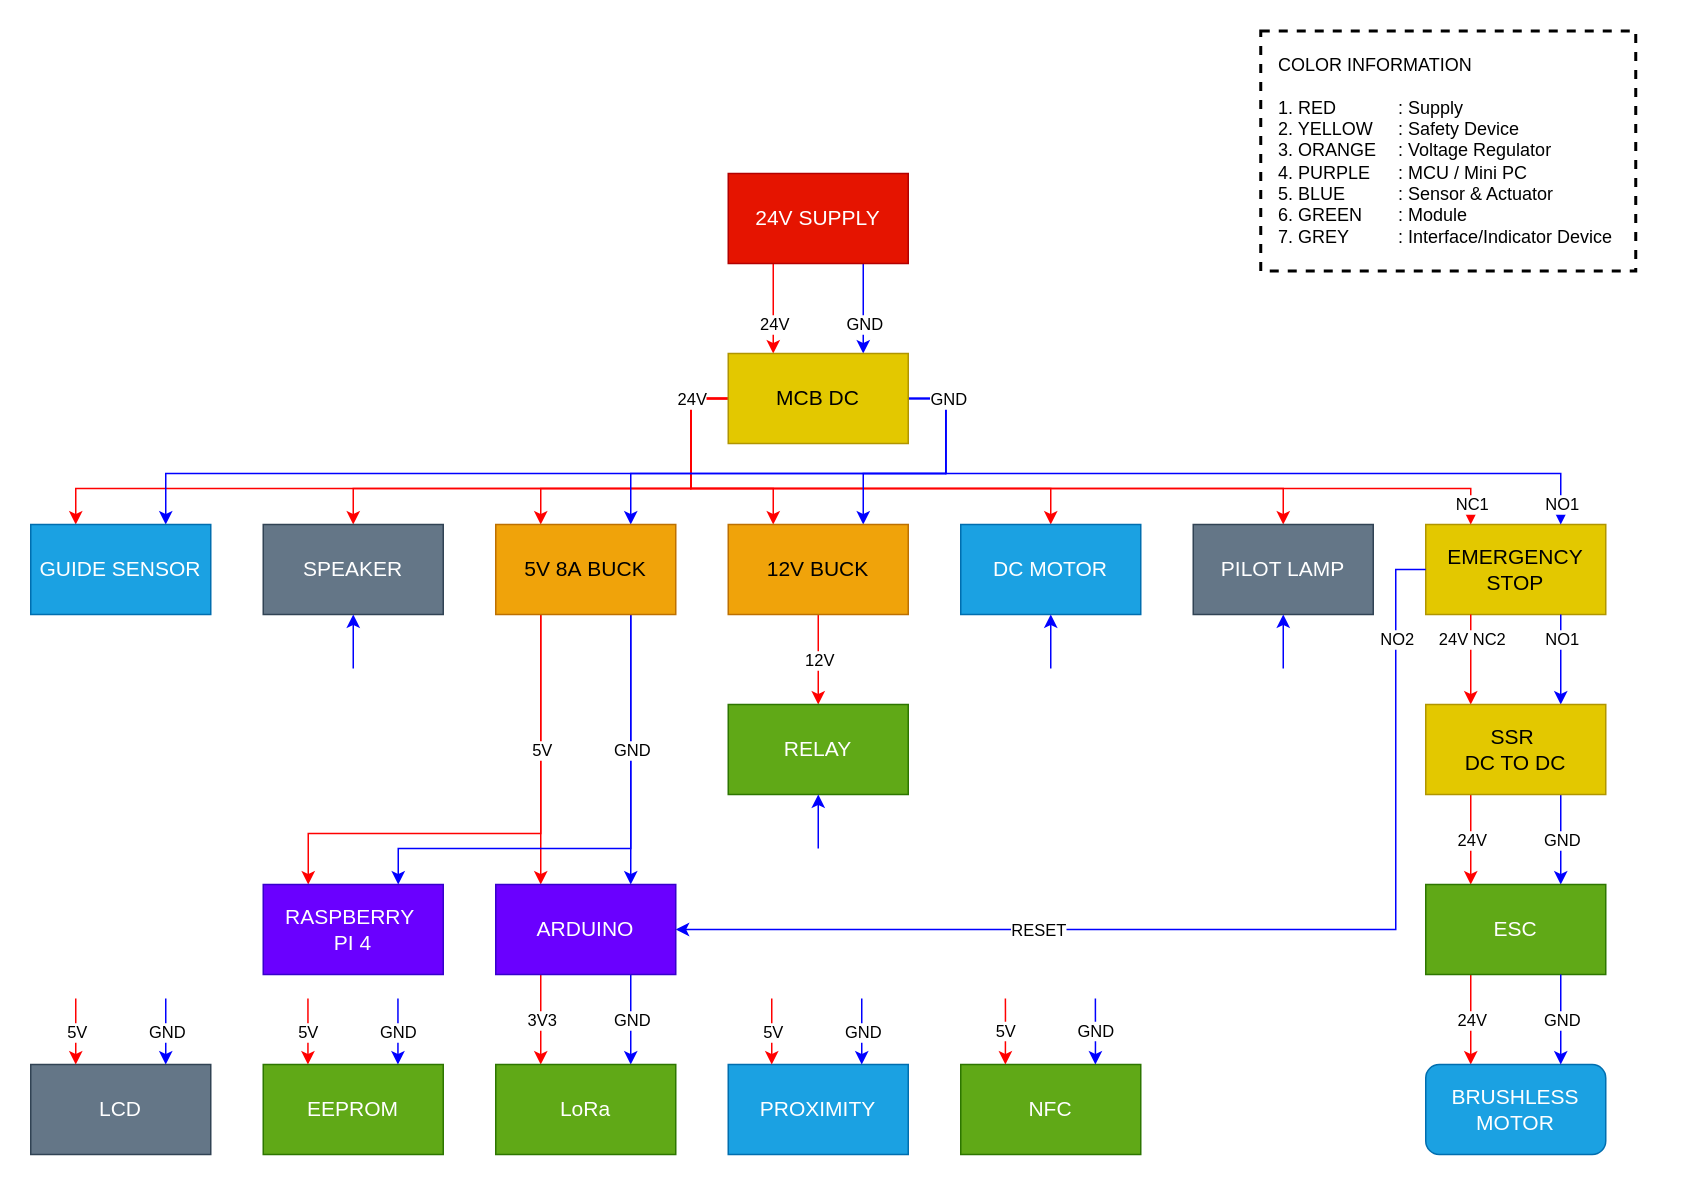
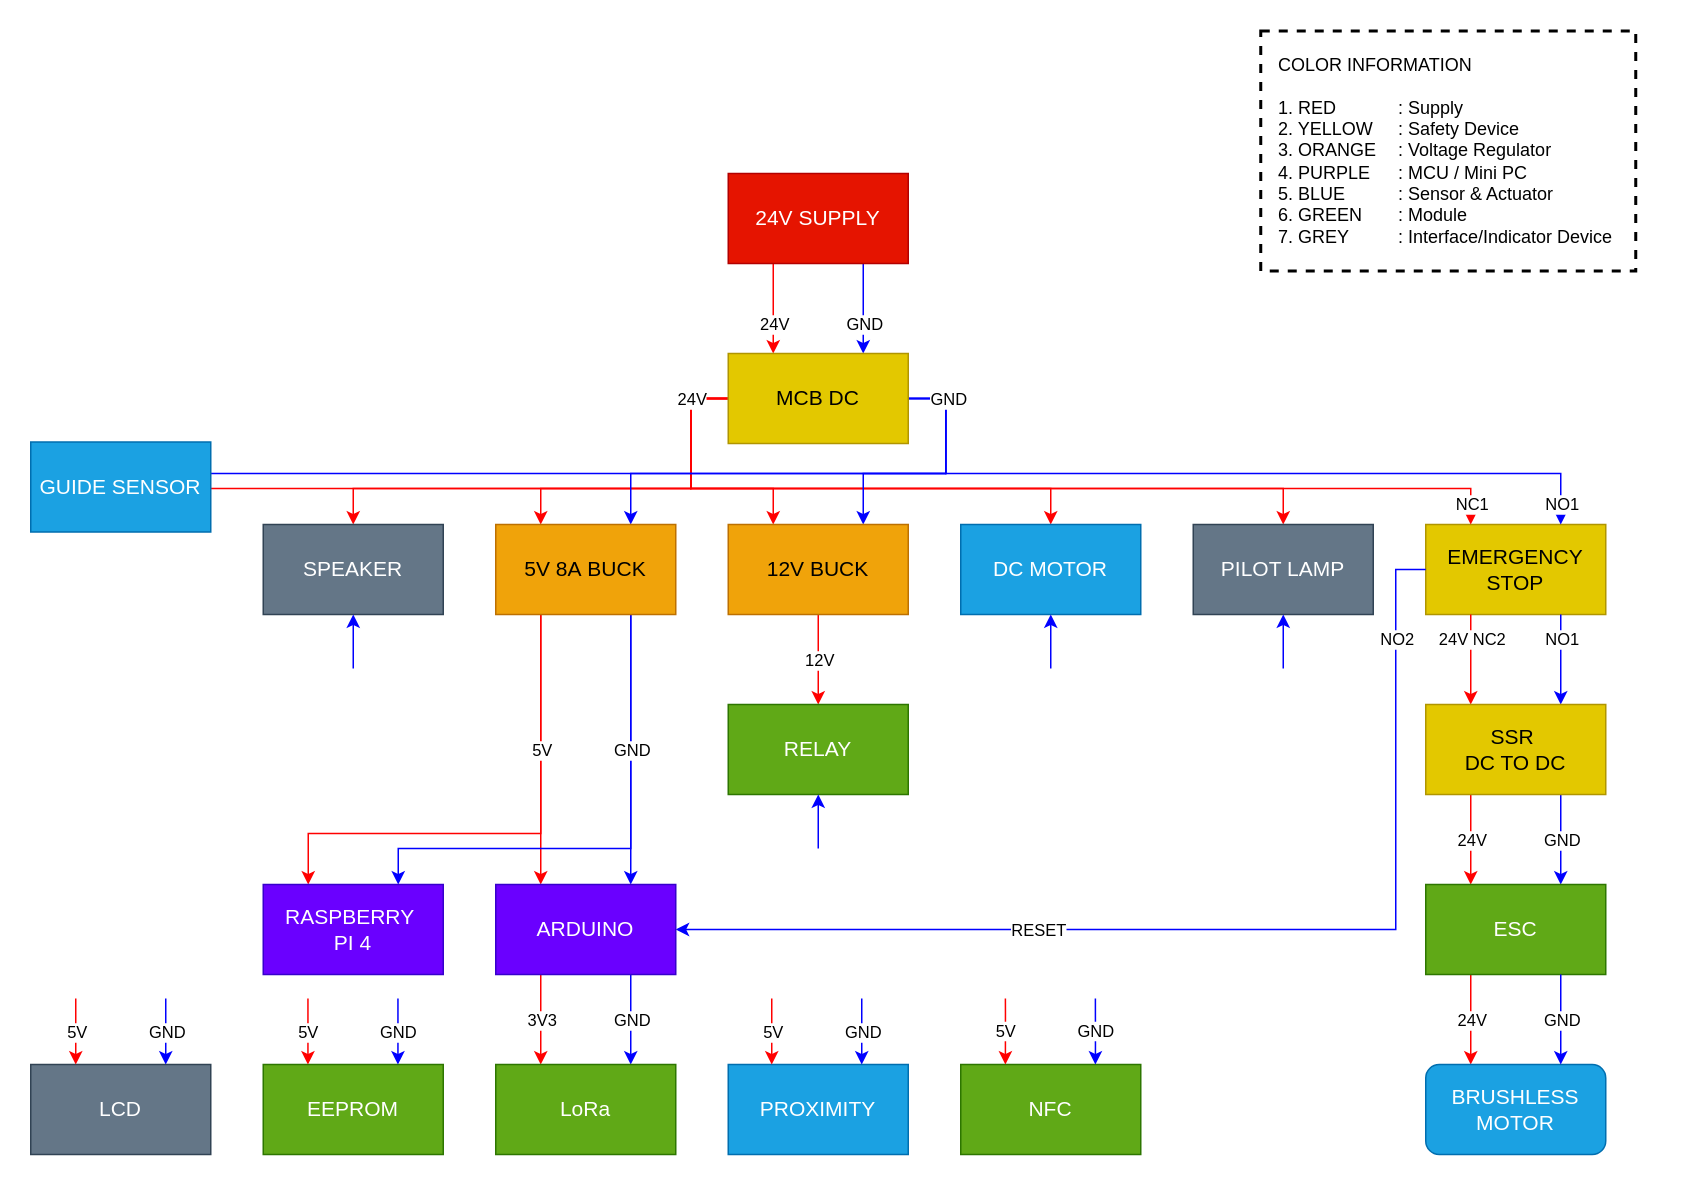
(121, 569) -> (121, 487)
